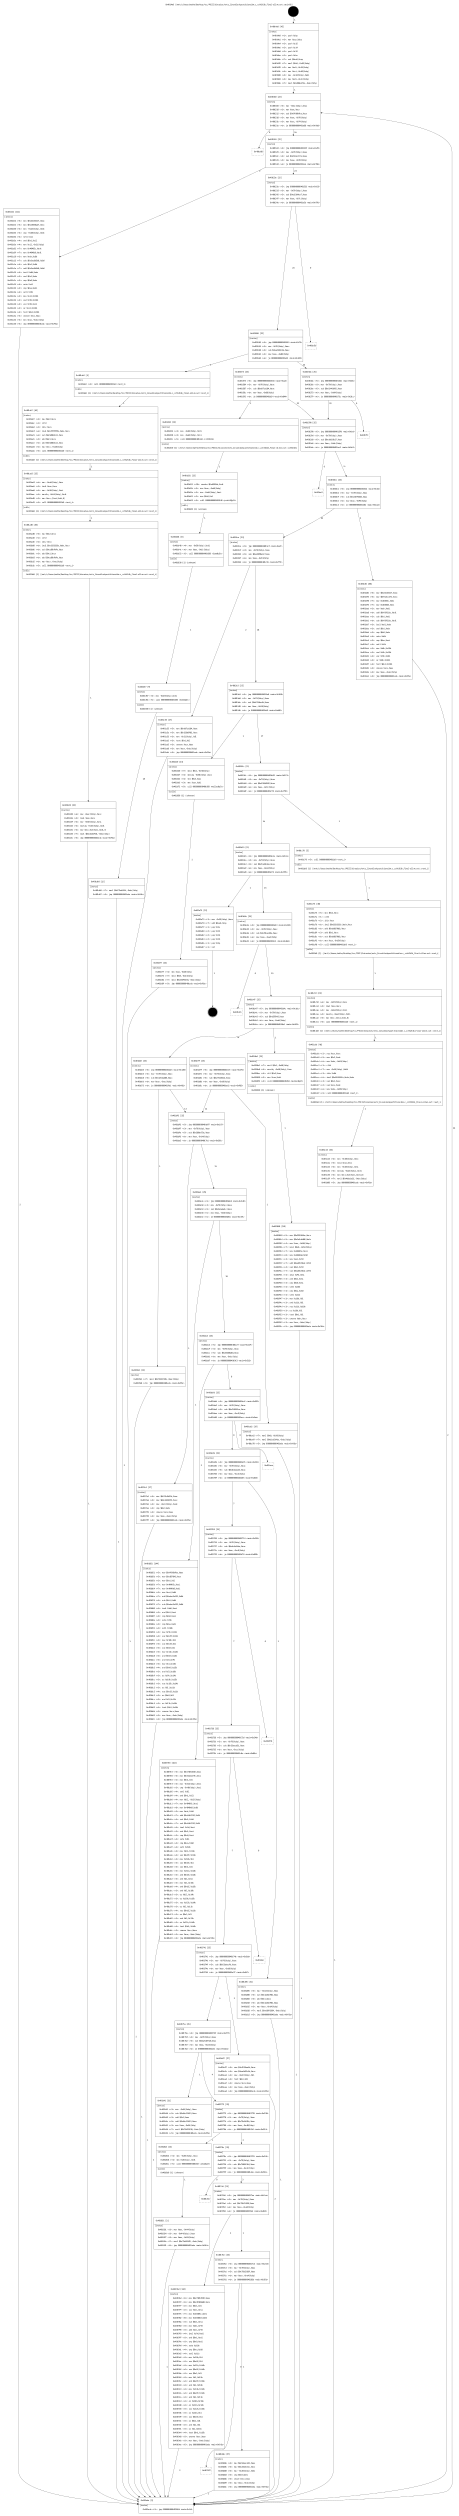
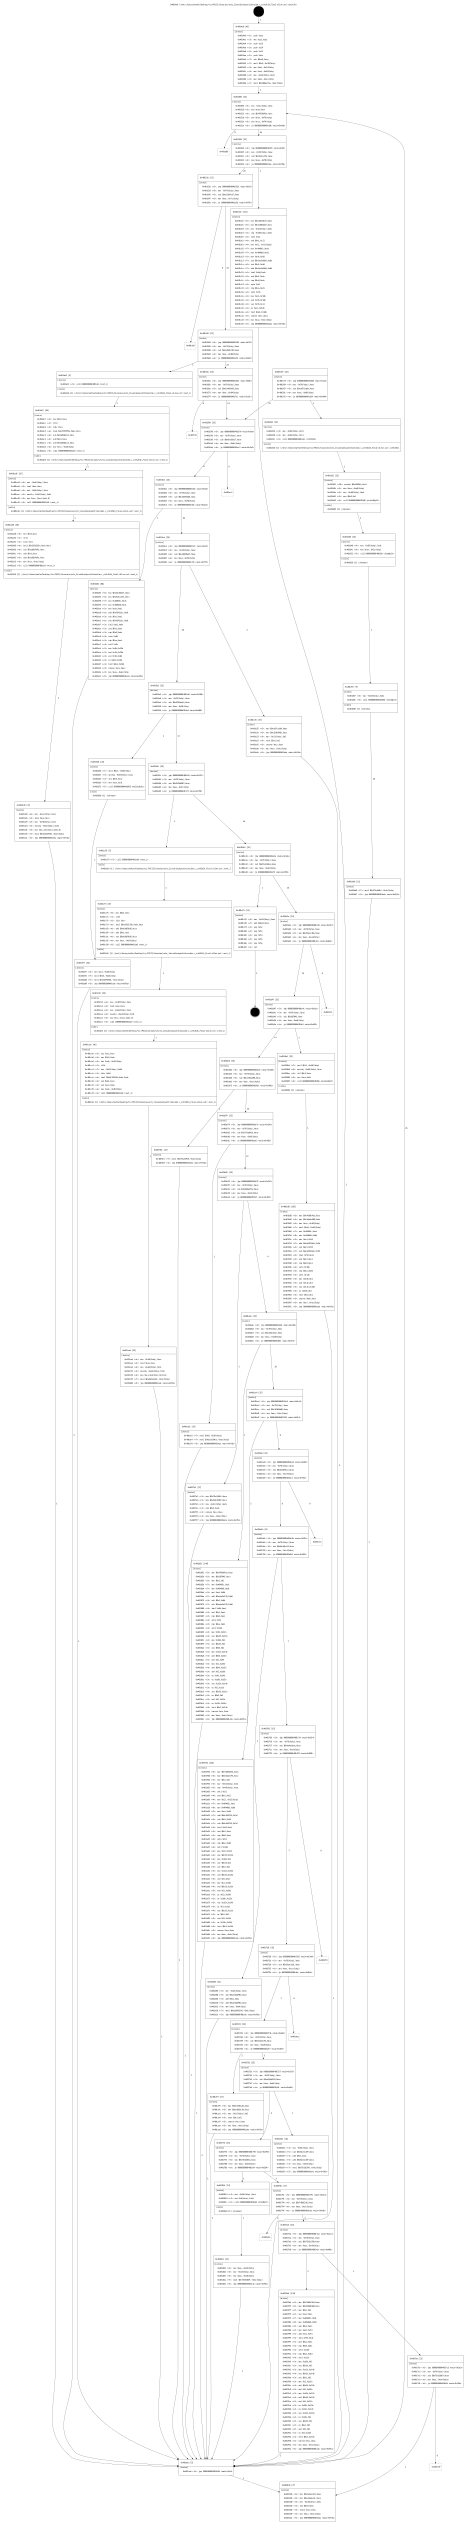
(177, 1100) -> (246, 1100)
(204, 2494) -> (254, 2483)
